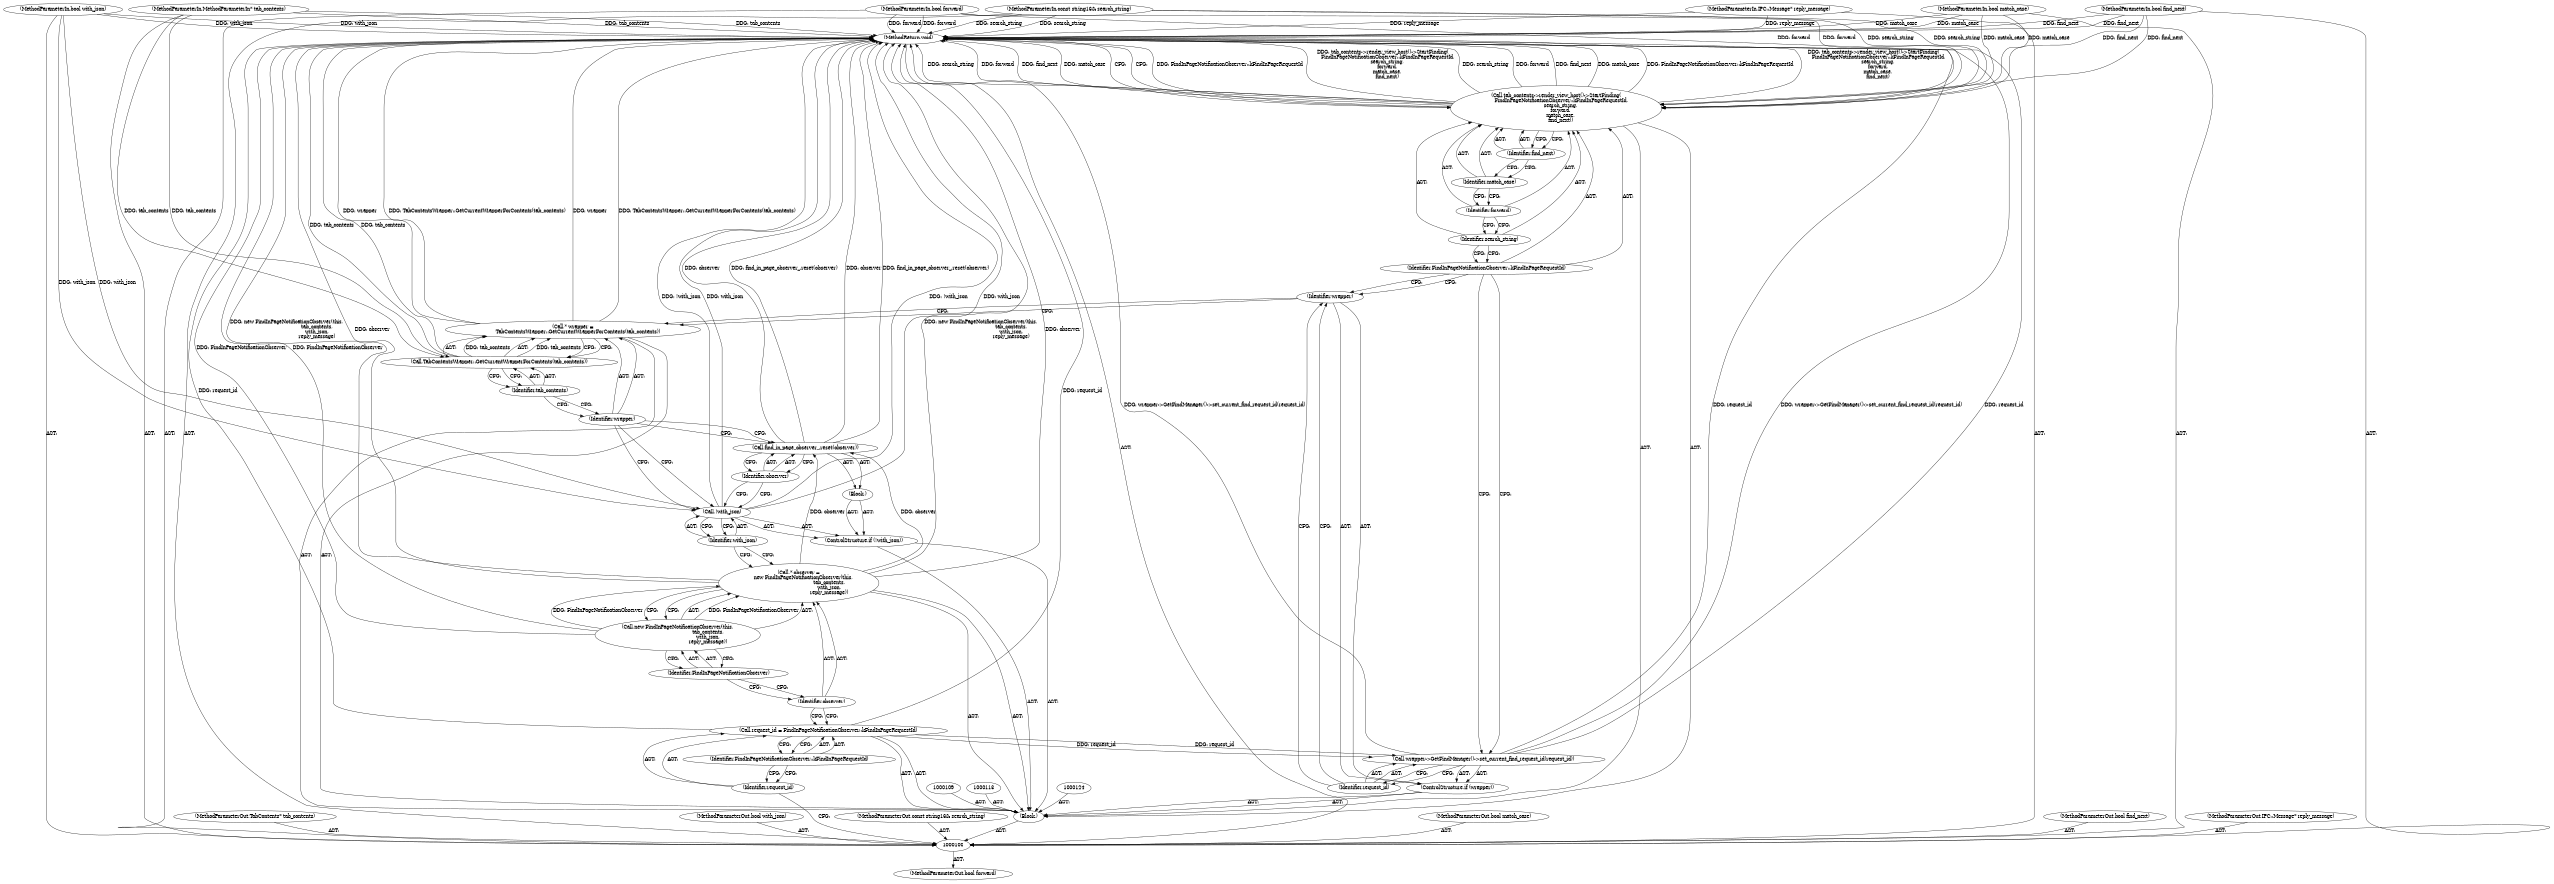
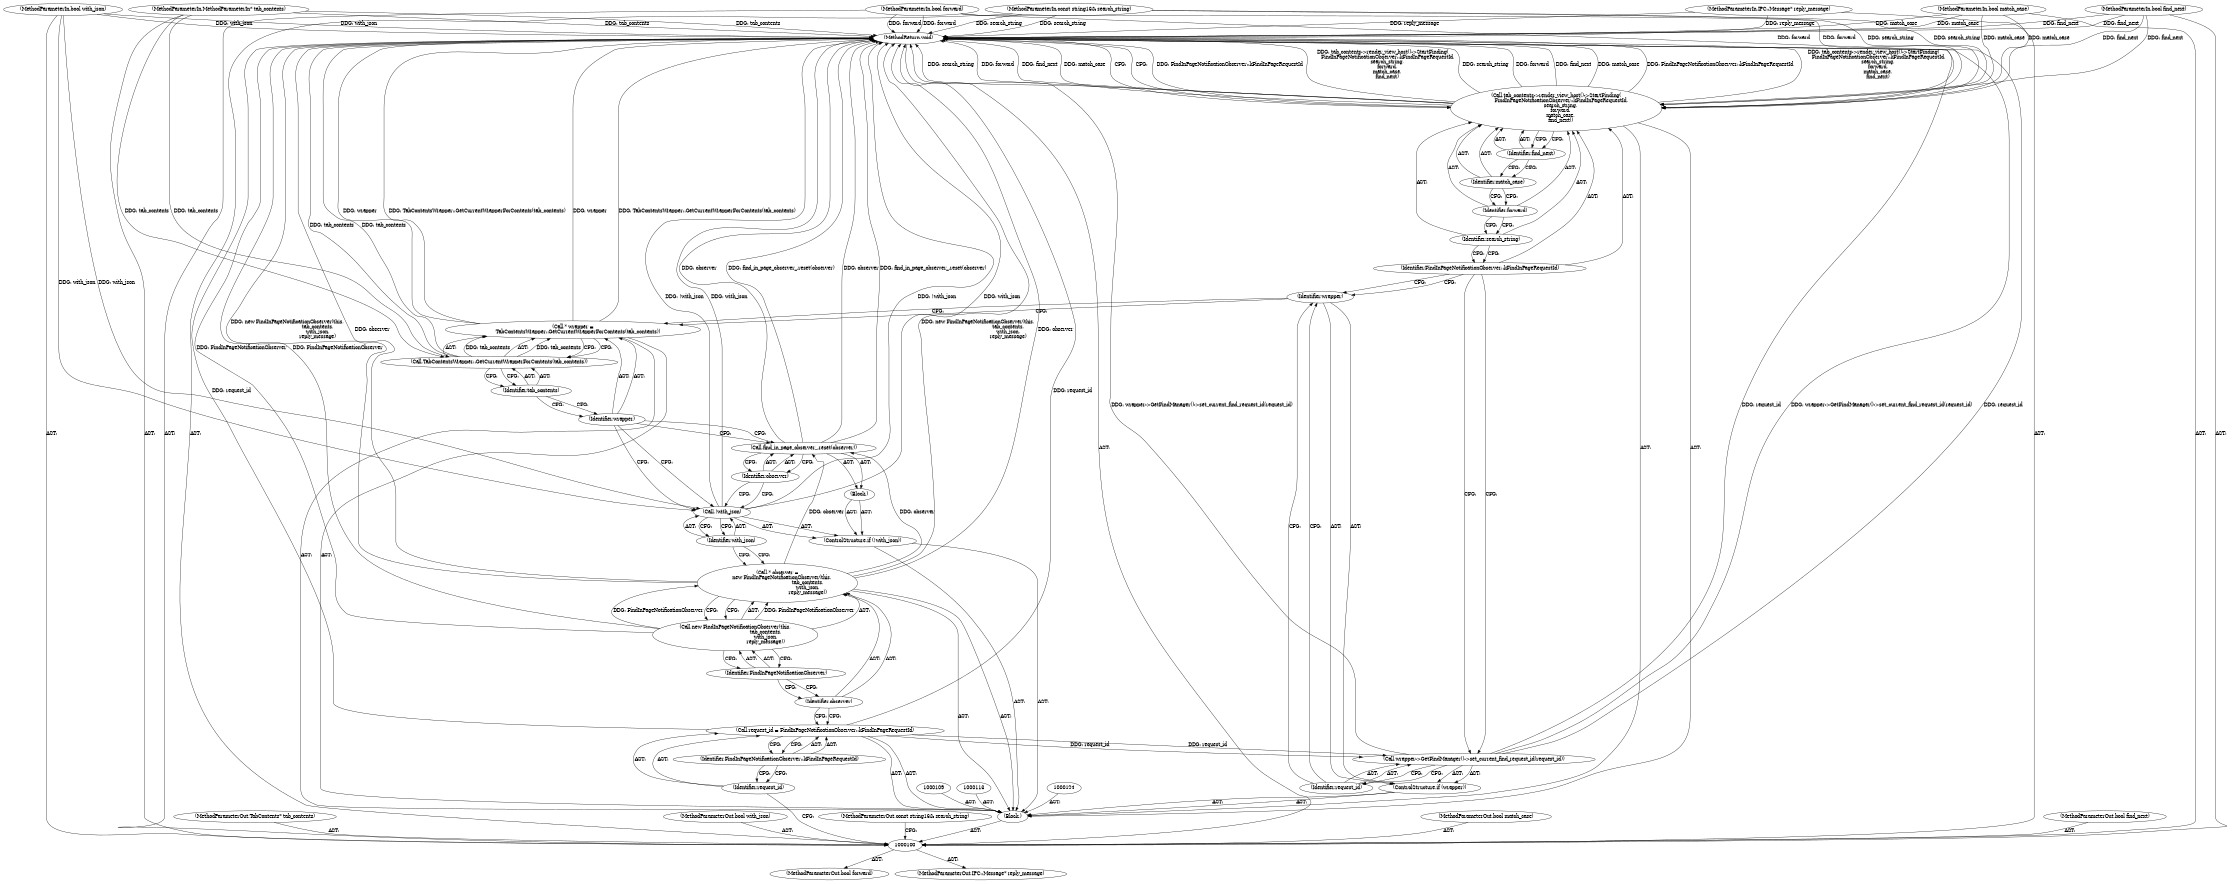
(946, 831) -> (912, 831)
(1611, 844) -> (940, 858)
